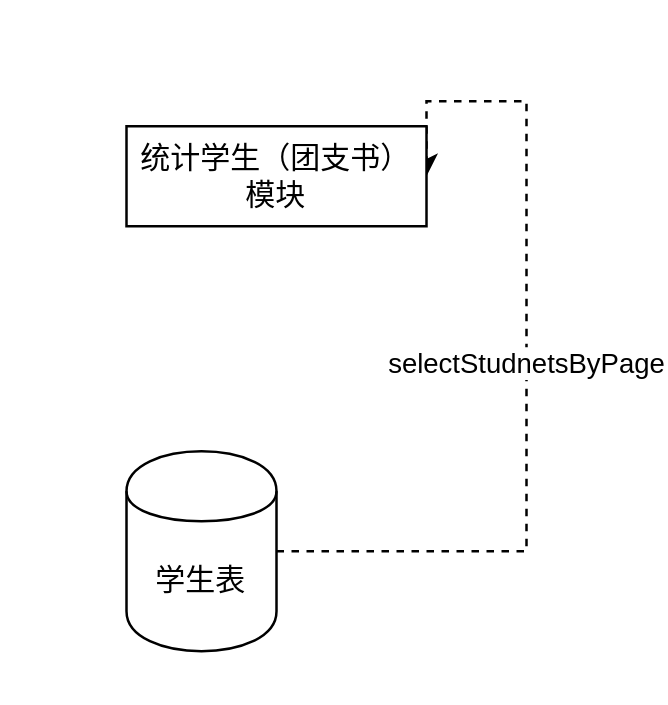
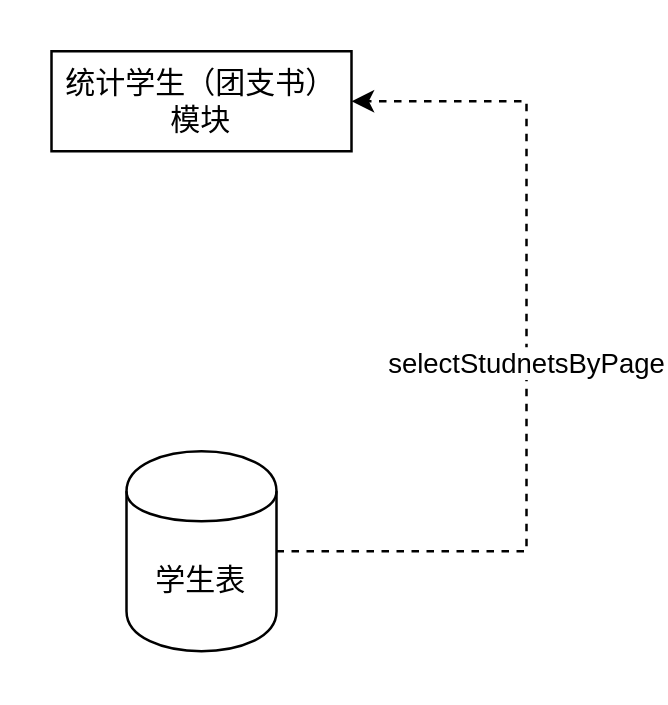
(276, 176) -> (201, 101)
